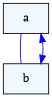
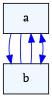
none -> (9, 44)
none -> (32, 53)
